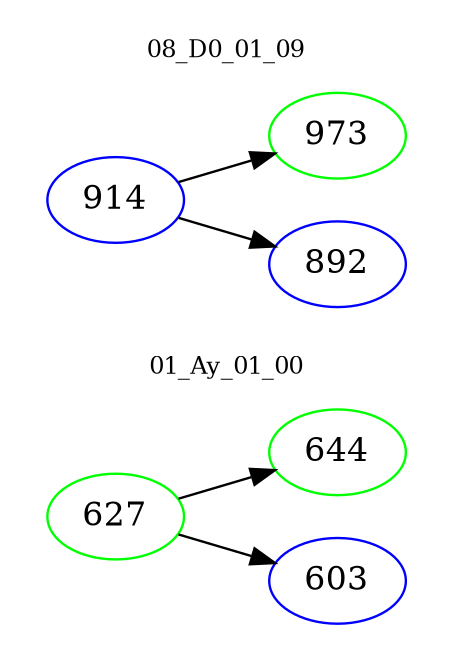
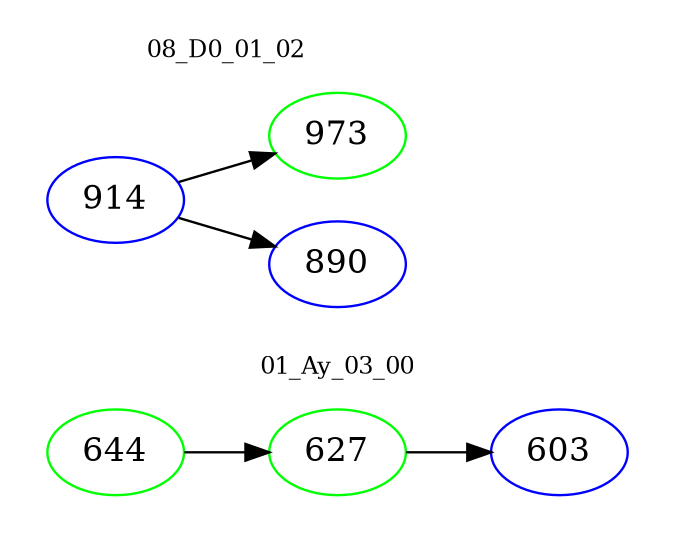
(227, 51) -> (227, 51)
(338, 264) -> (338, 264)
(227, 368) -> (338, 368)
(215, 488) -> (215, 452)
